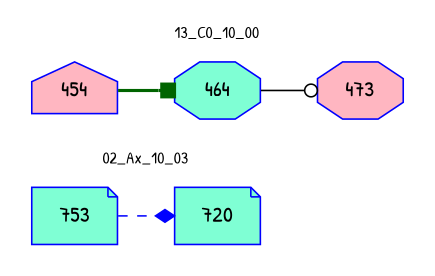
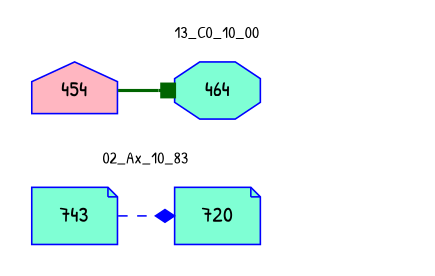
(360, 90) -> none
(146, 160) -> (146, 160)
(75, 216) -> (75, 216)
